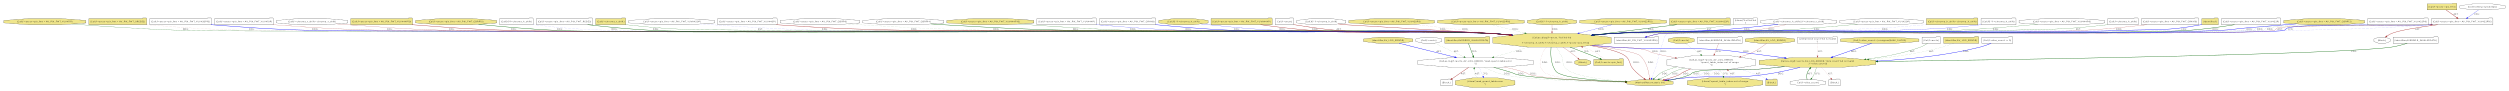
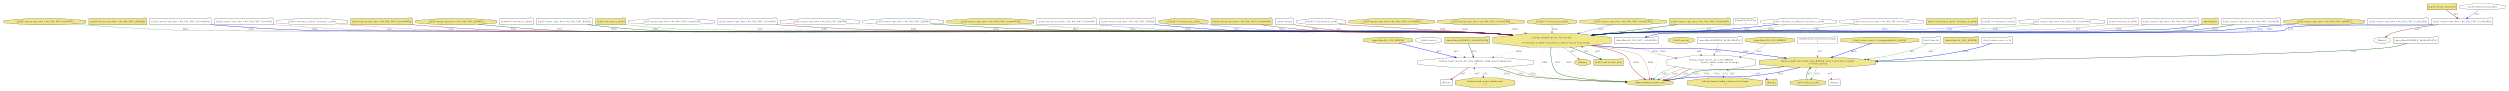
(2038, 33) -> none
(1808, 83) -> (1808, 83)
